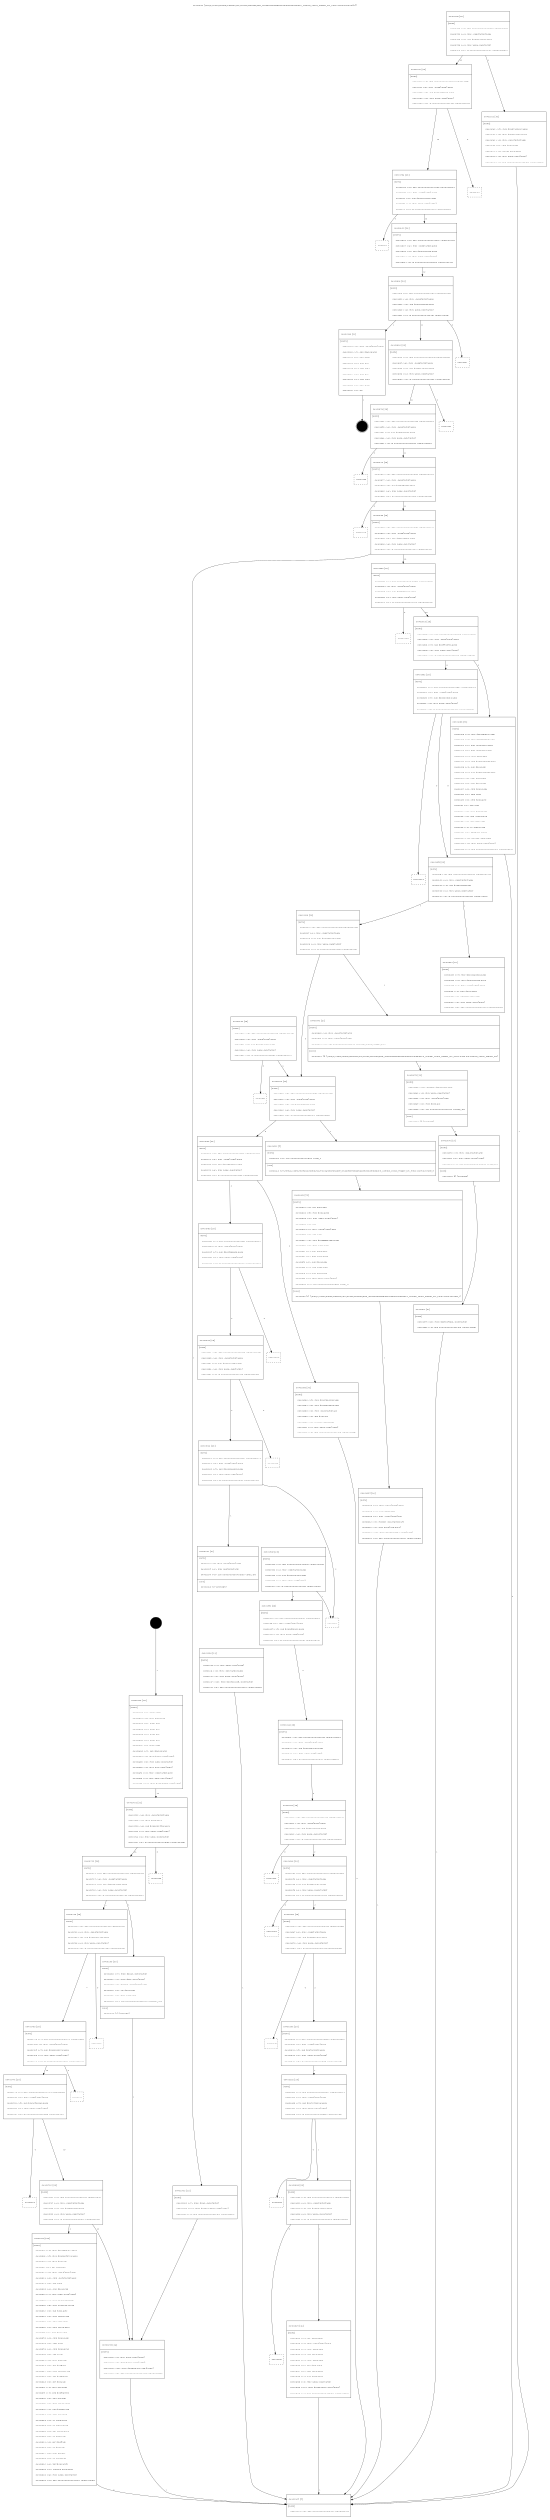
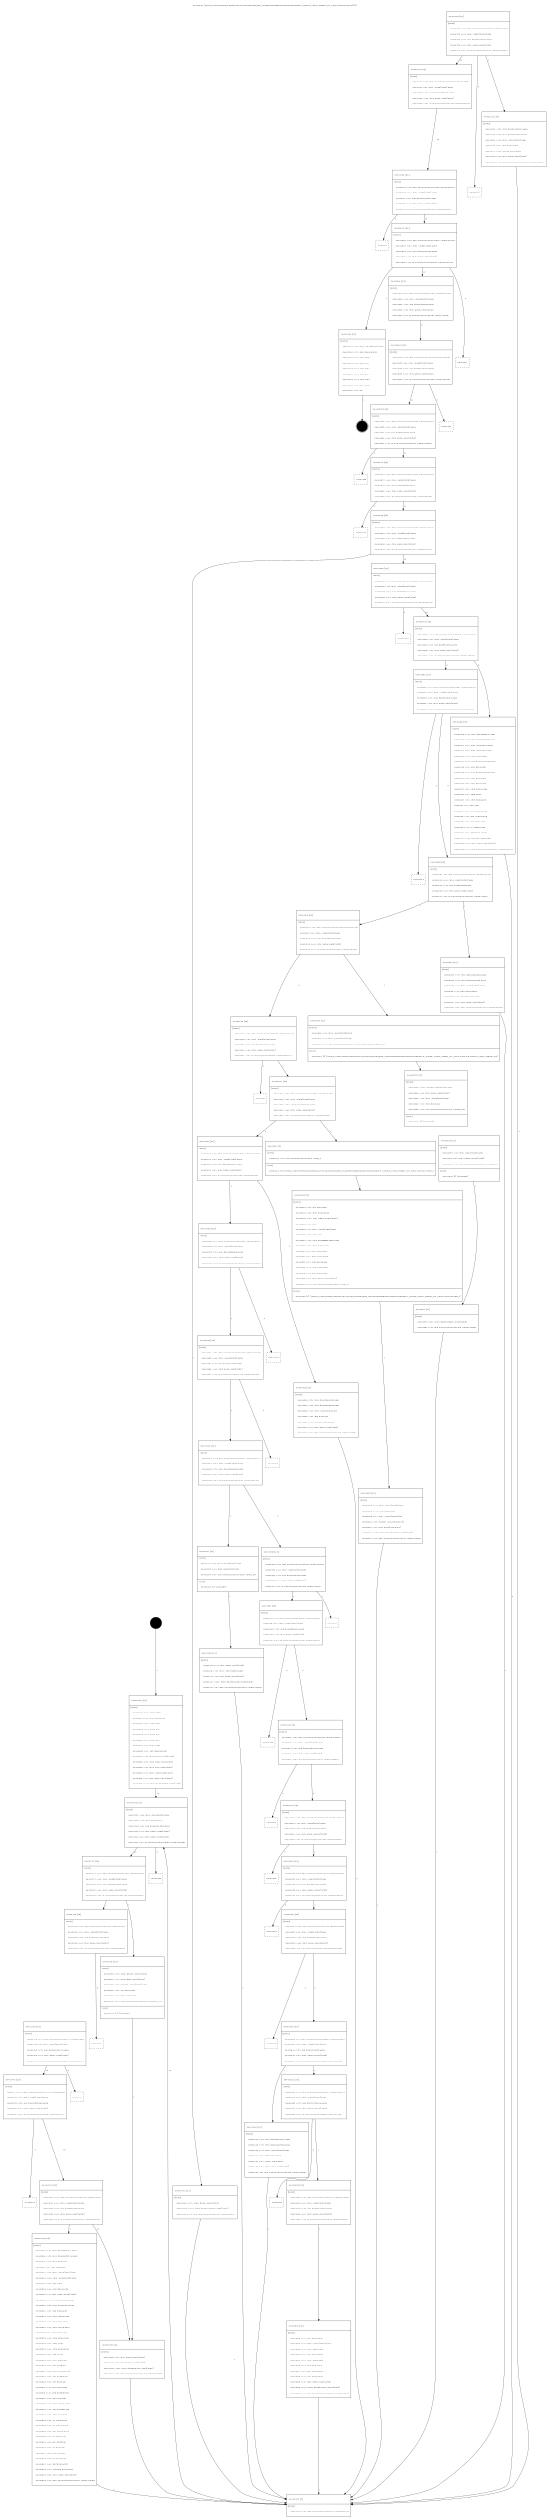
(460, 147) -> (476, 120)
(391, 325) -> (376, 295)
(457, 337) -> (463, 310)
(304, 1014) -> (283, 983)
(454, 1130) -> none
(323, 1535) -> (262, 1515)
none -> (230, 1619)
none -> (268, 1742)
none -> (504, 1804)
none -> (271, 1822)
(75, 1987) -> none
none -> (276, 2150)
none -> (168, 2220)
(170, 2279) -> (189, 2385)
(276, 2359) -> none
